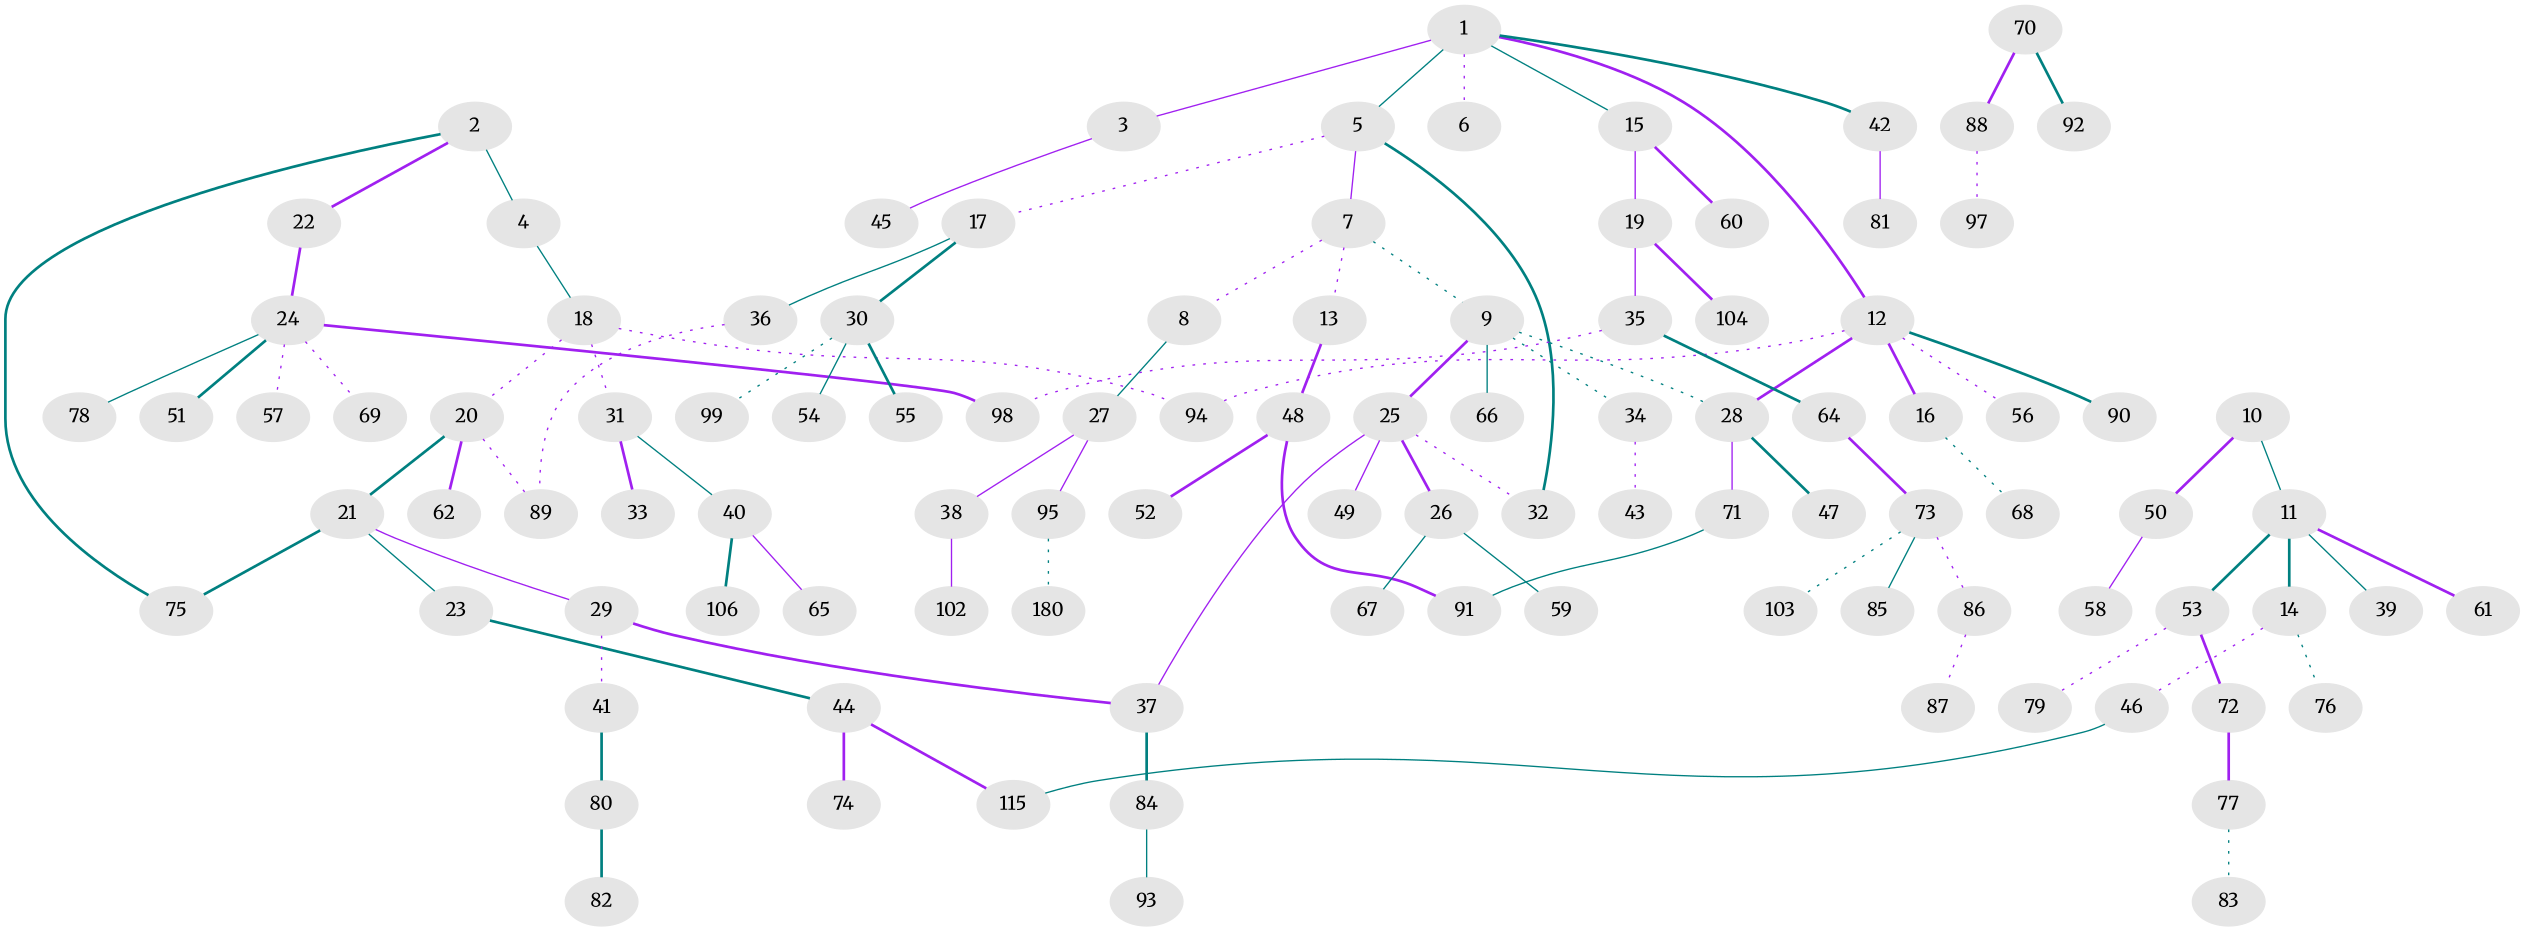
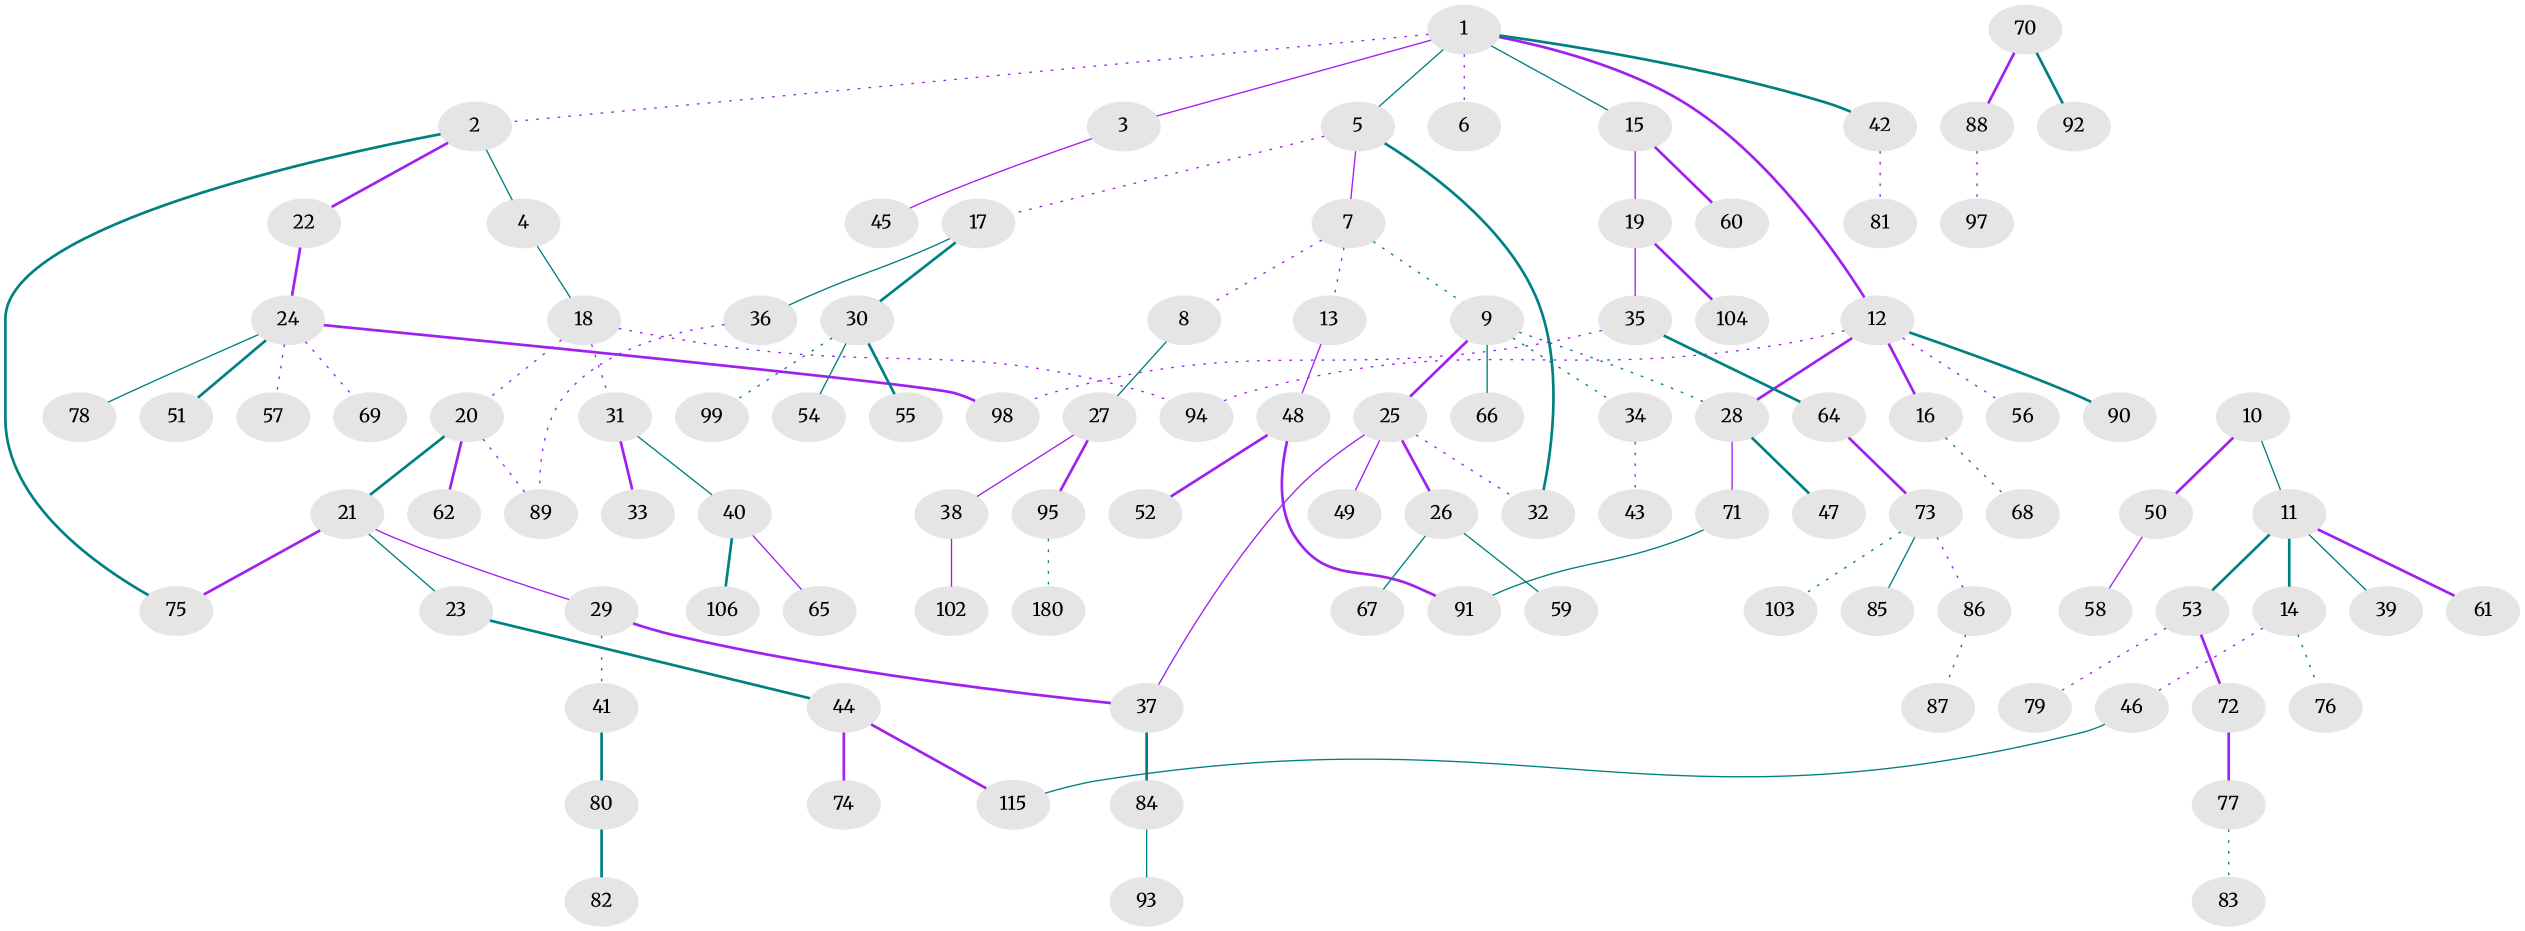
none -> (970, 78)
(1880, 175) -> (1880, 175)
(1312, 369) -> (1312, 369)
(1074, 466) -> (1074, 466)
(262, 562) -> (262, 562)
